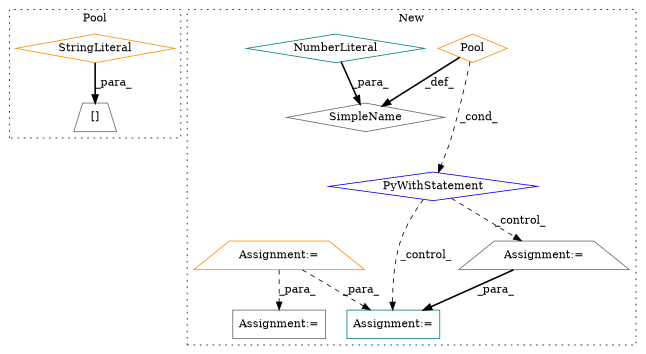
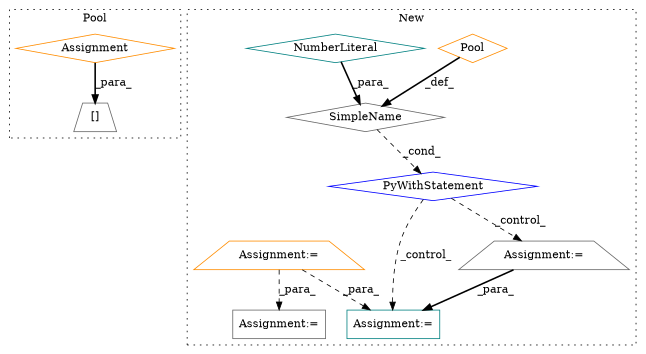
(95, 48) -> (95, 48)
(458, 114) -> (396, 149)
